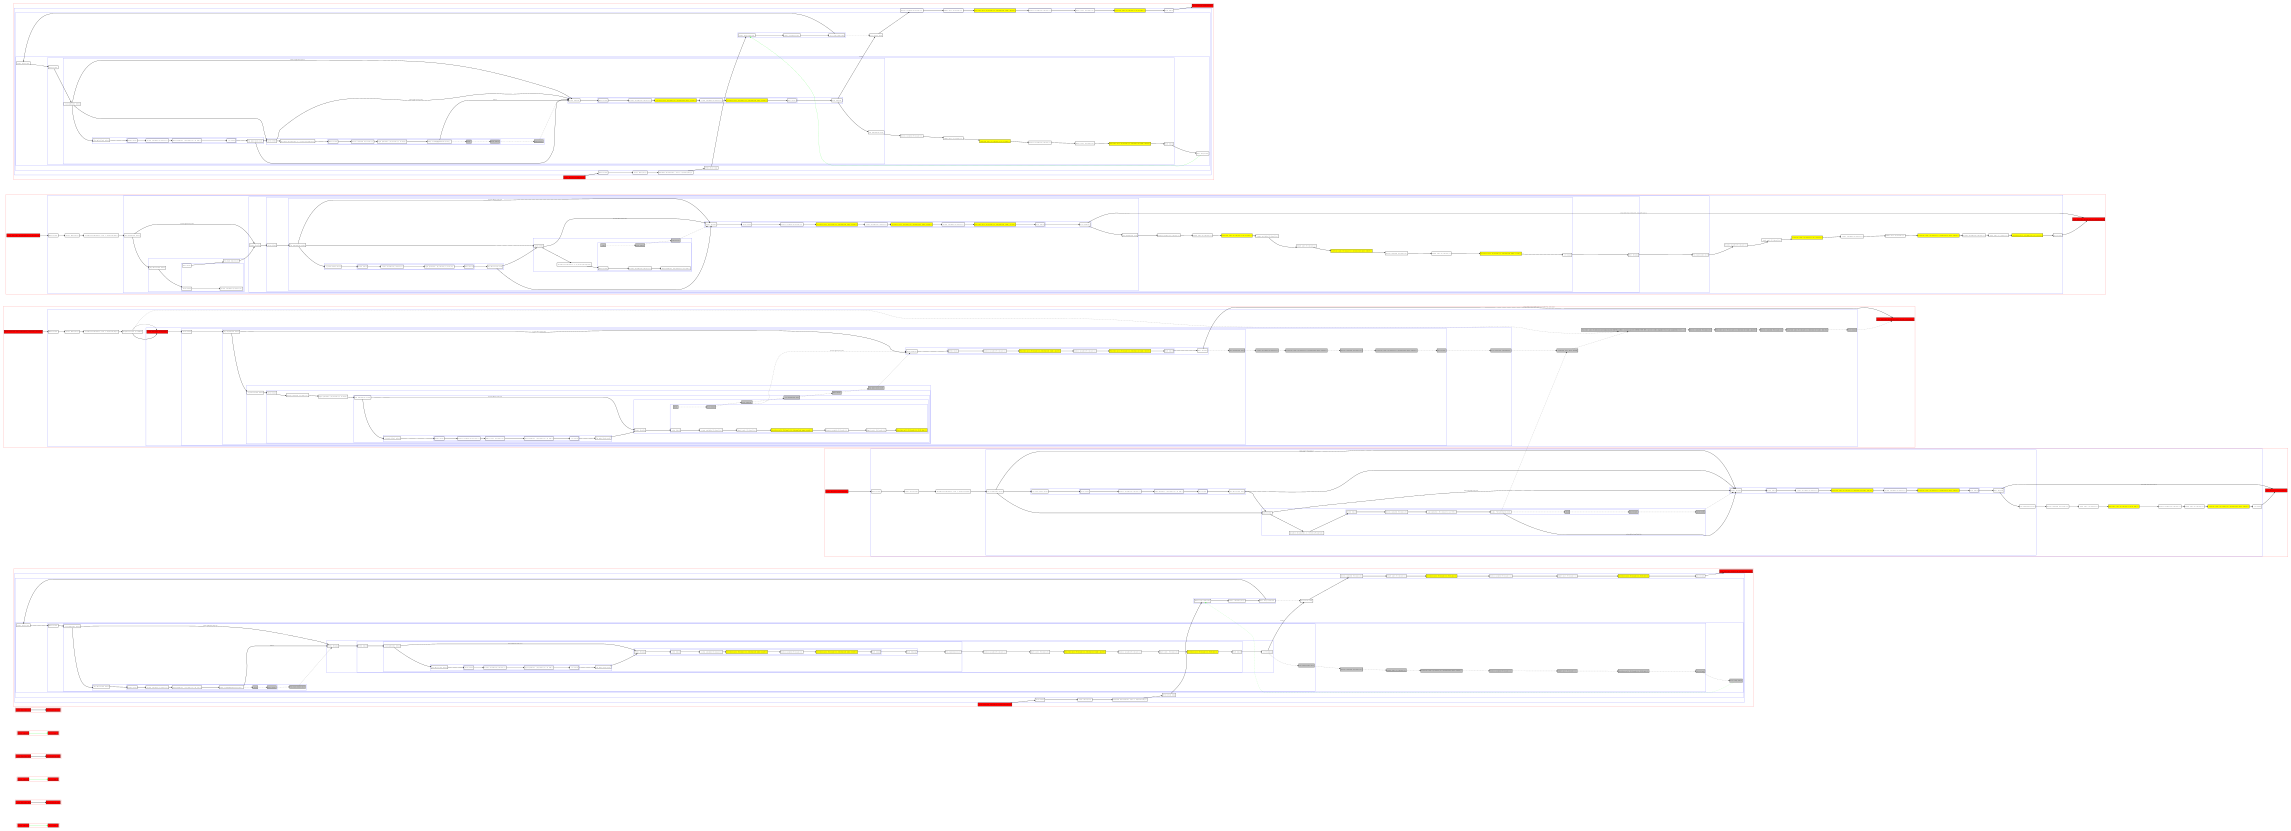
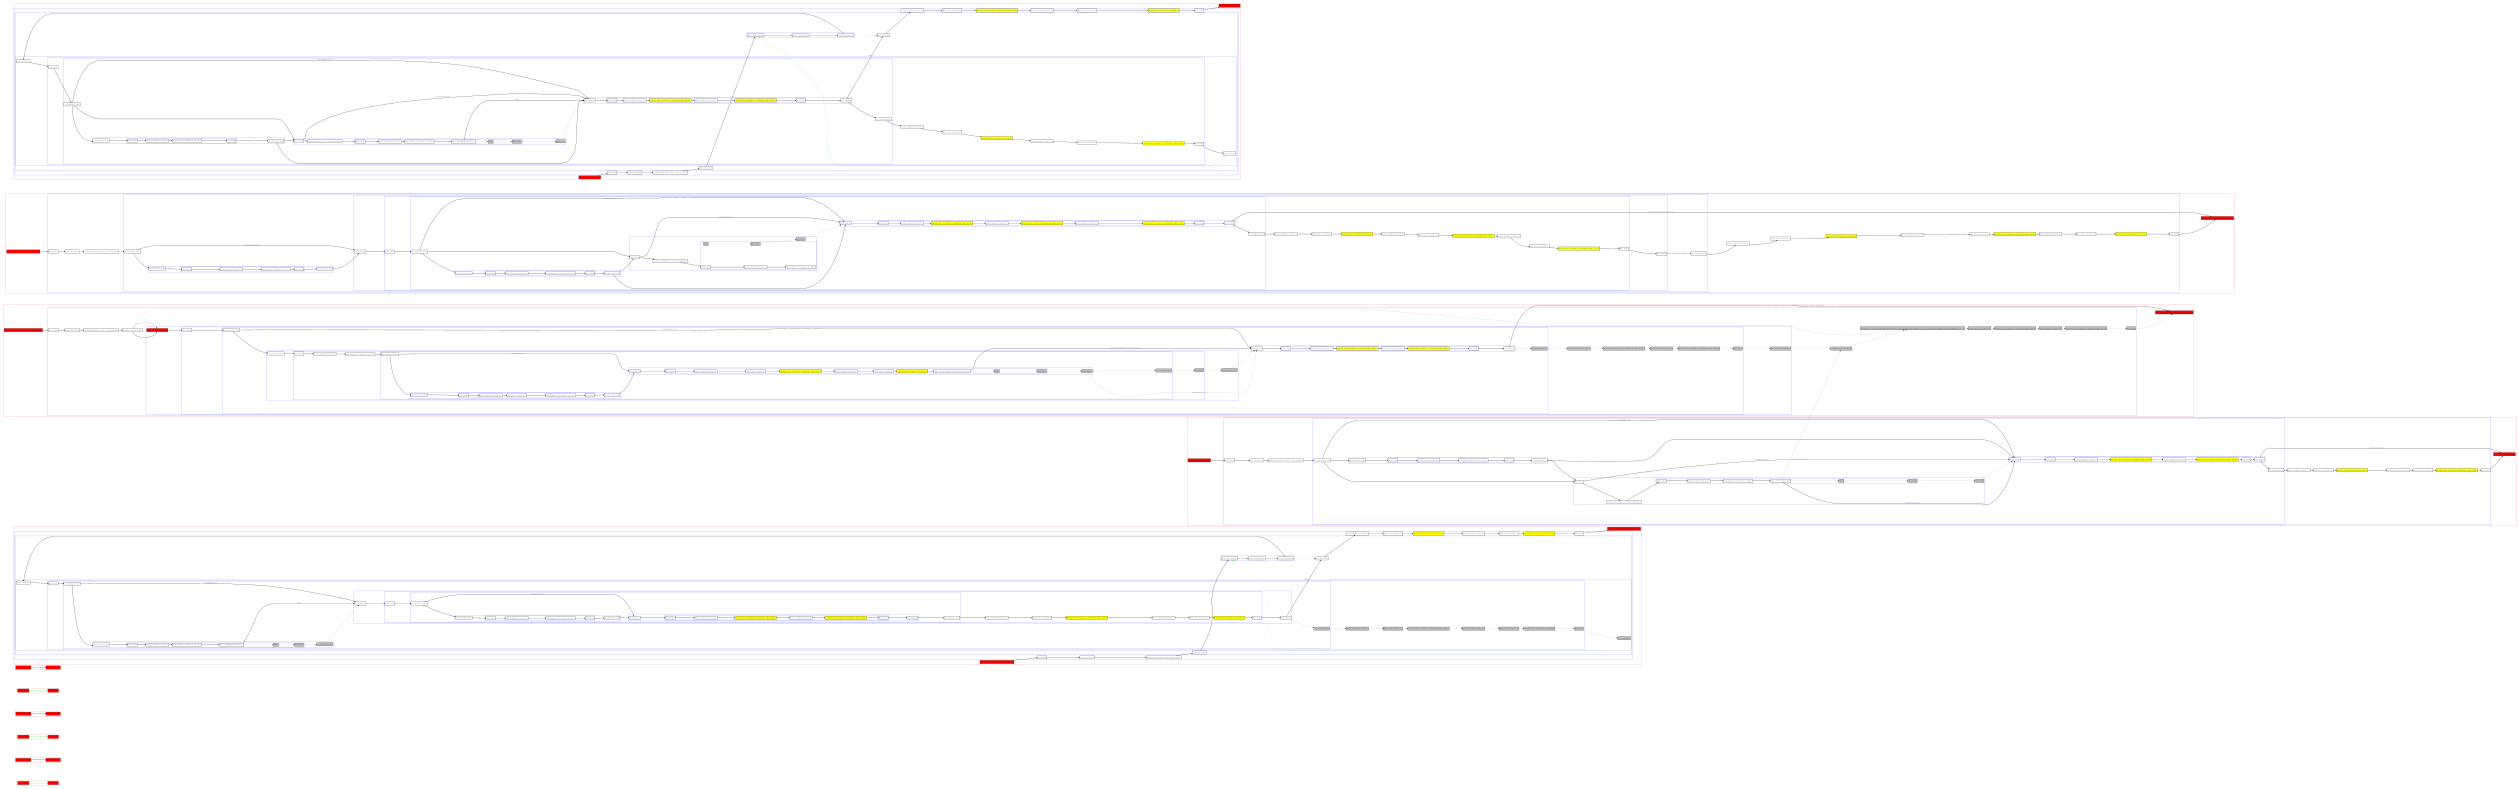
none -> (276, 269)
none -> (952, 371)
